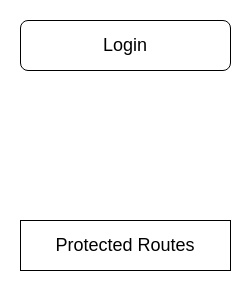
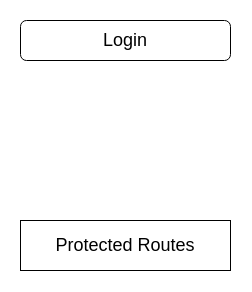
(126, 46) -> (126, 41)
